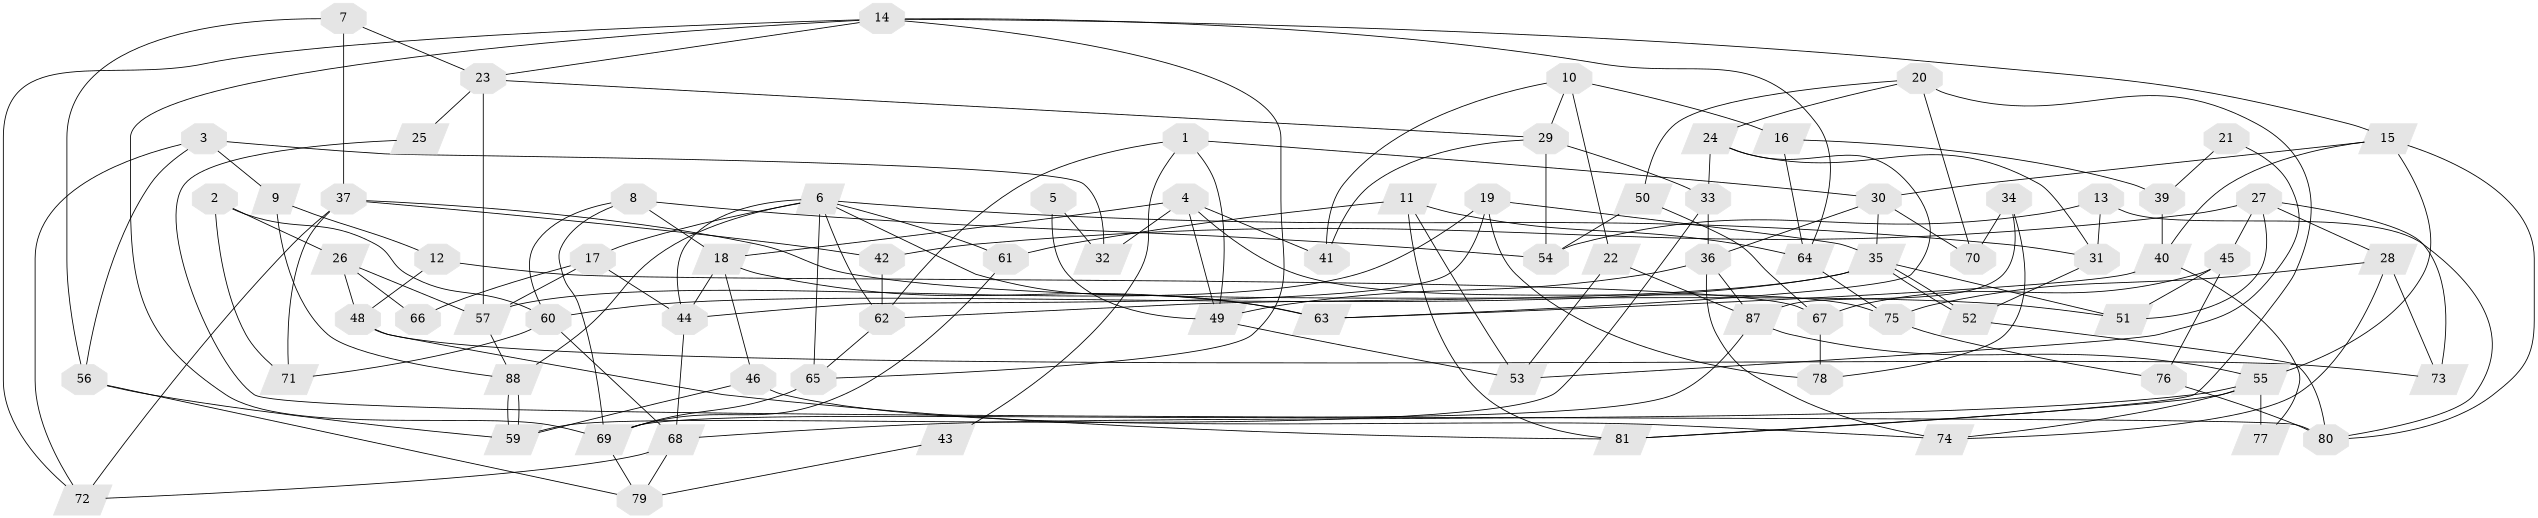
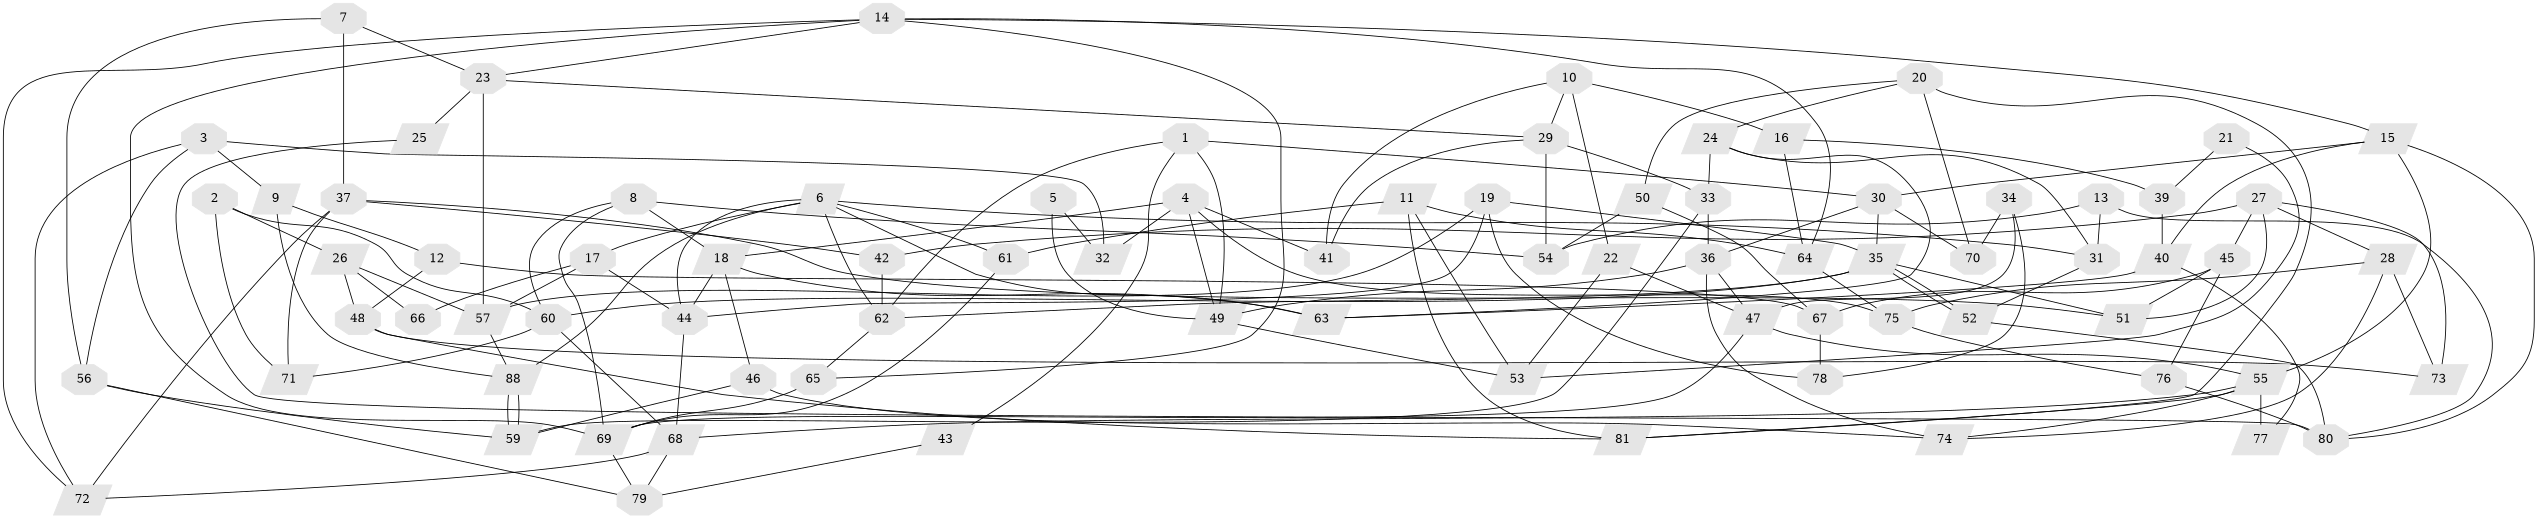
(816, 316) -> none
(1753, 319) -> (1753, 319)
